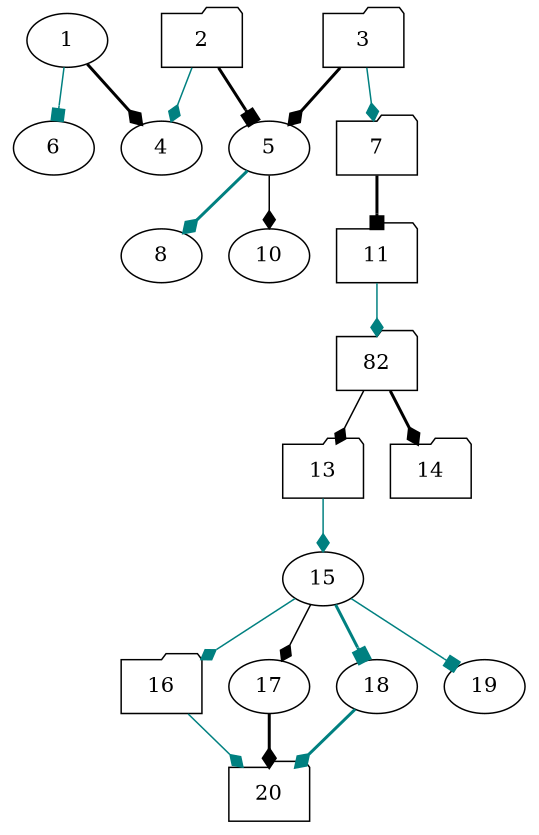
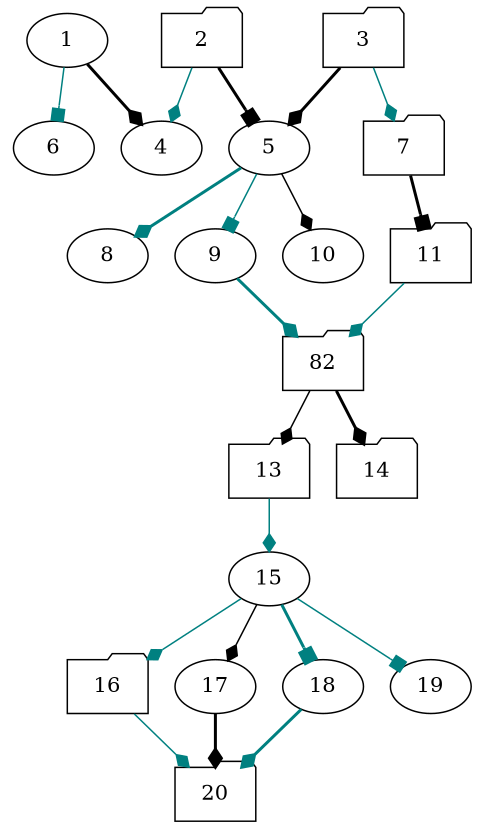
none -> (215, 256)
